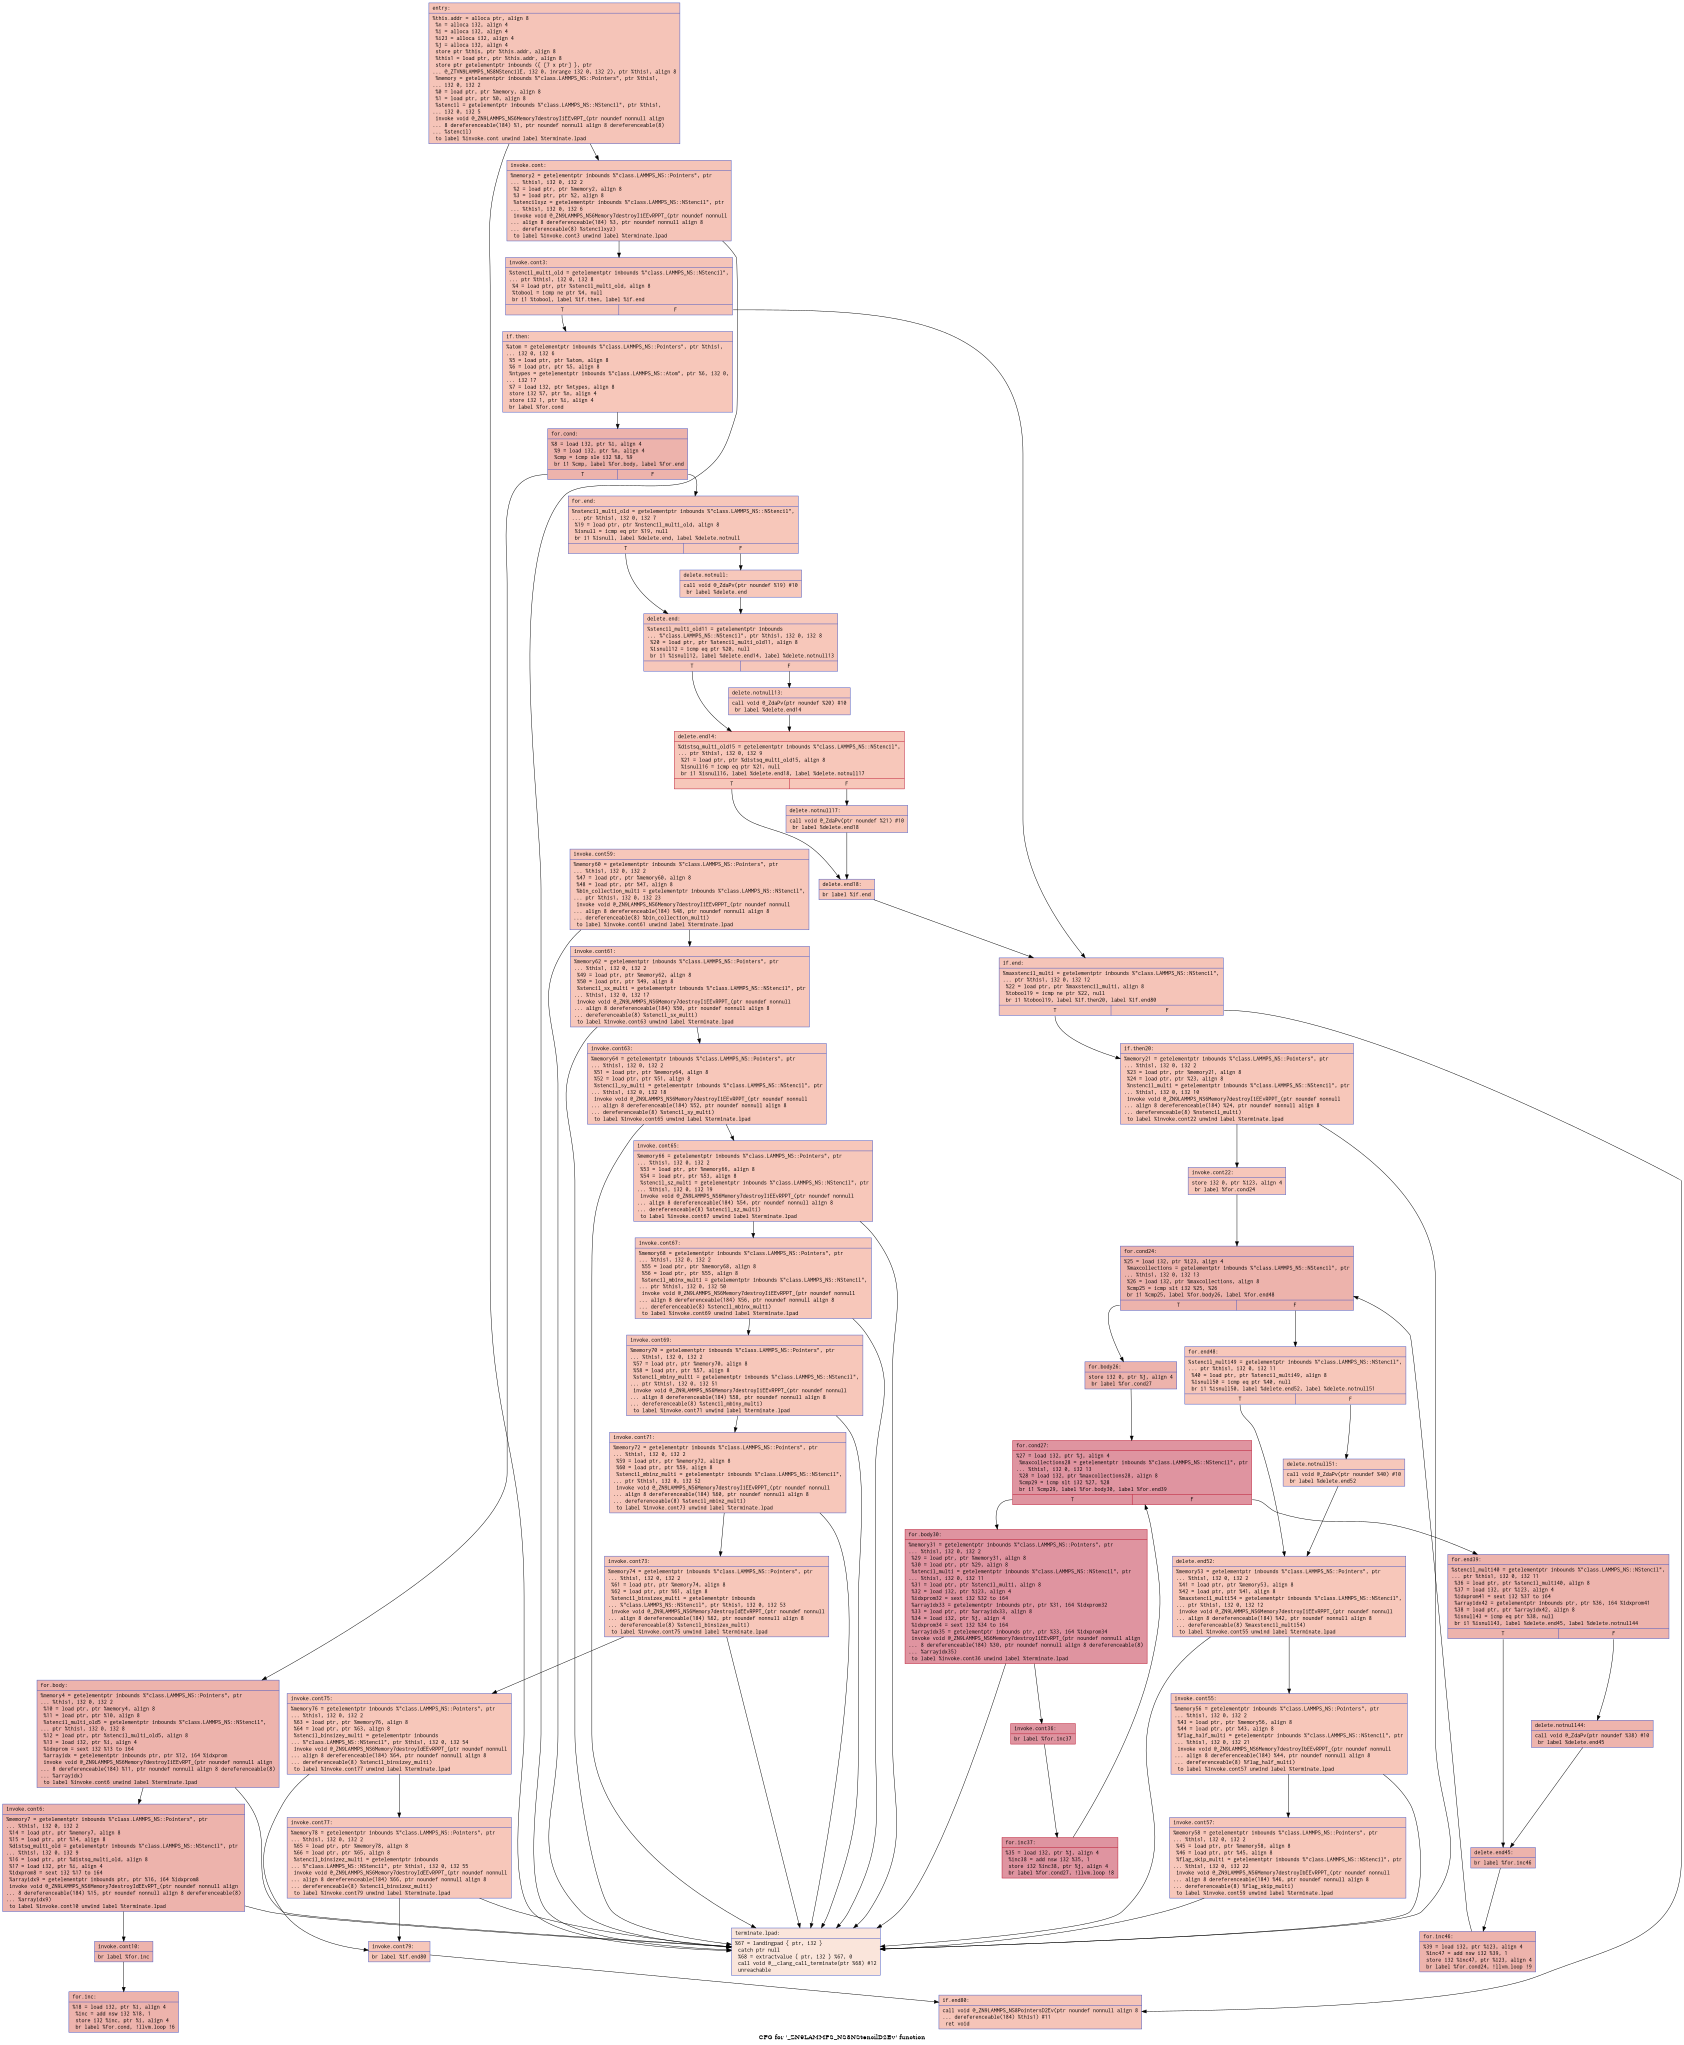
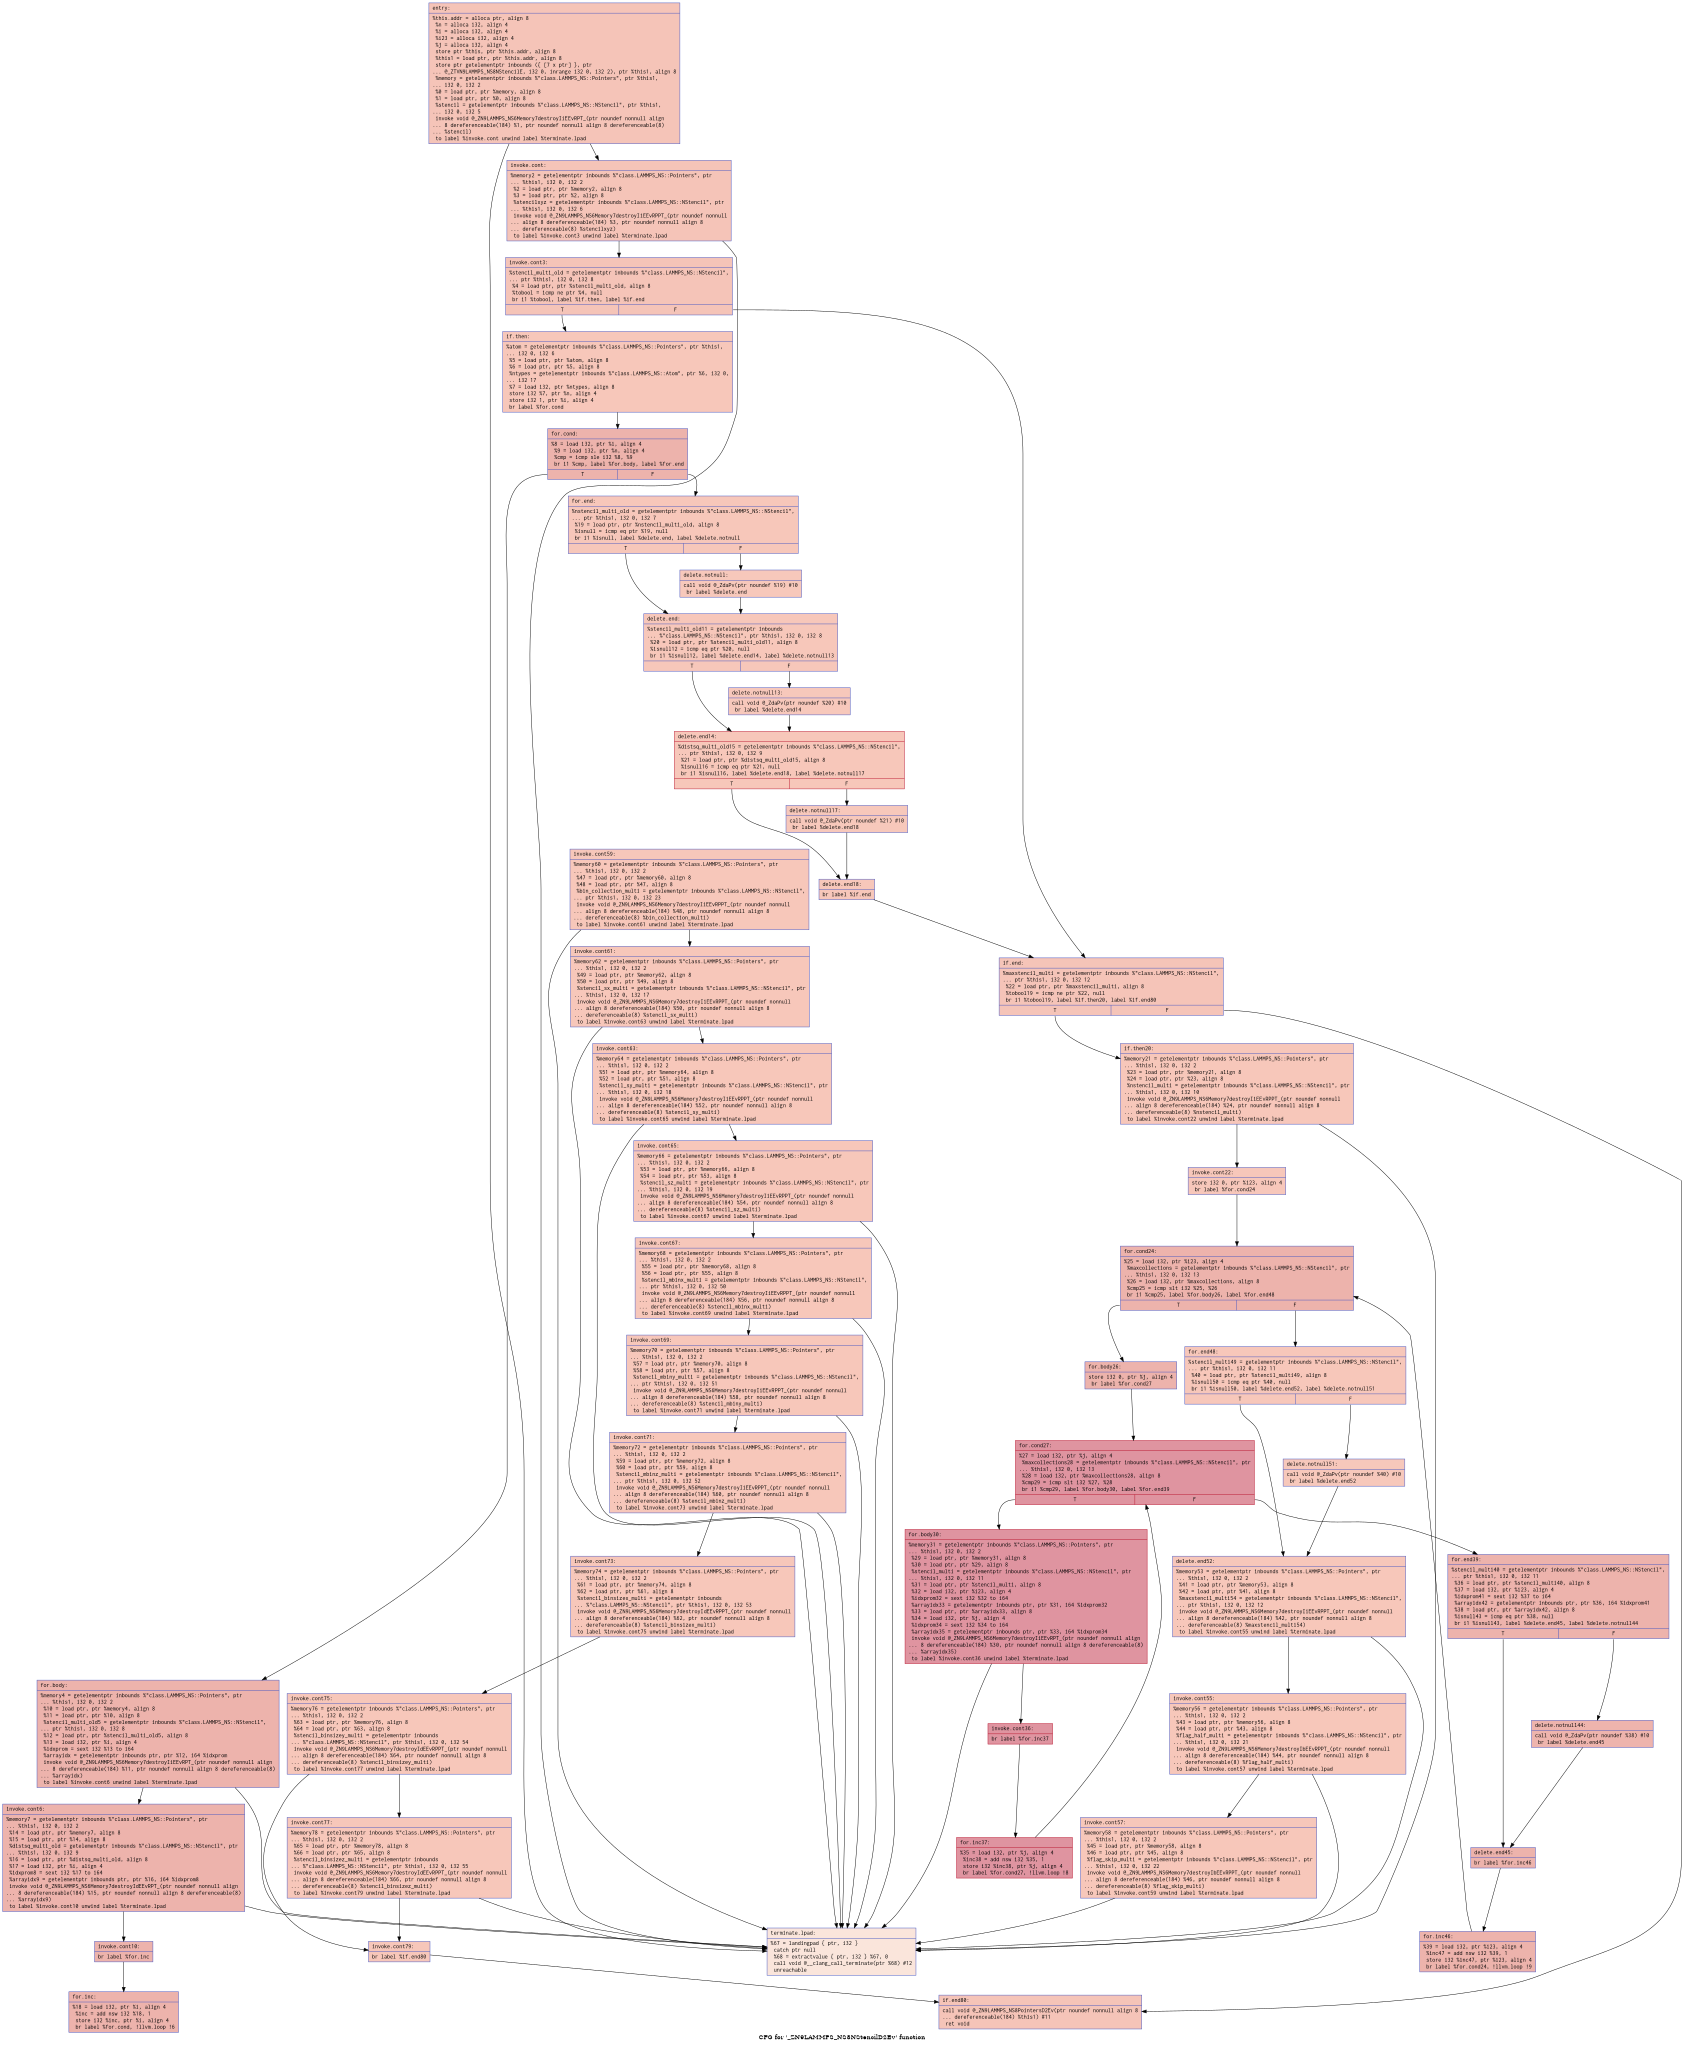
(763, 1780) -> none
